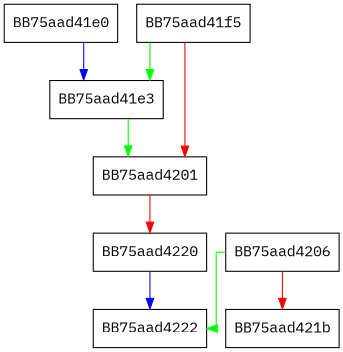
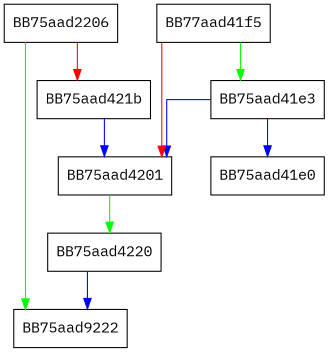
(193, 23) -> (214, 23)
(84, 56) -> (268, 132)
none -> (104, 132)
(128, 132) -> (170, 100)
(150, 209) -> (110, 209)
(282, 252) -> (61, 23)
(150, 329) -> (70, 329)
